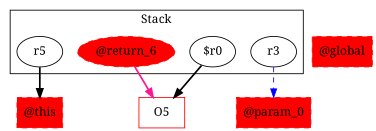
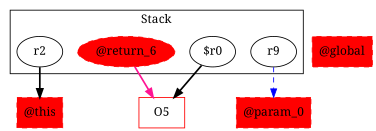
(40, 52) -> (40, 52)
(274, 52) -> (274, 52)
